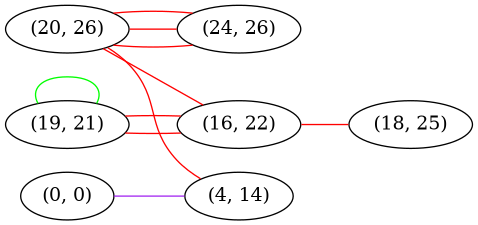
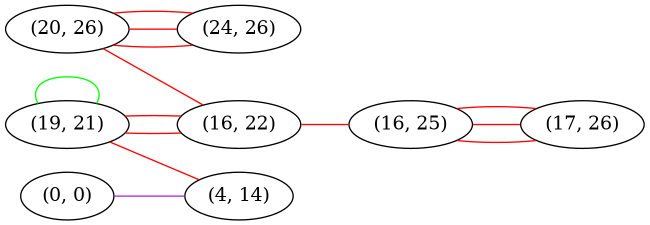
(151, 106) -> (155, 161)
(411, 125) -> (411, 125)
none -> (582, 125)
